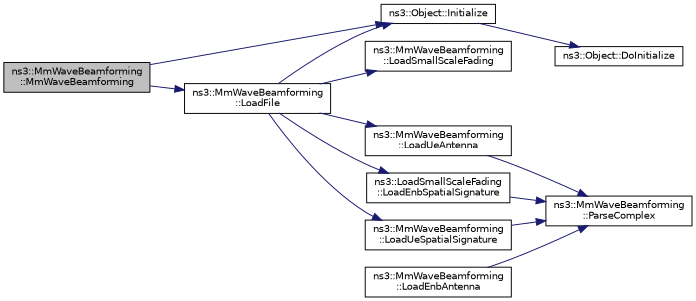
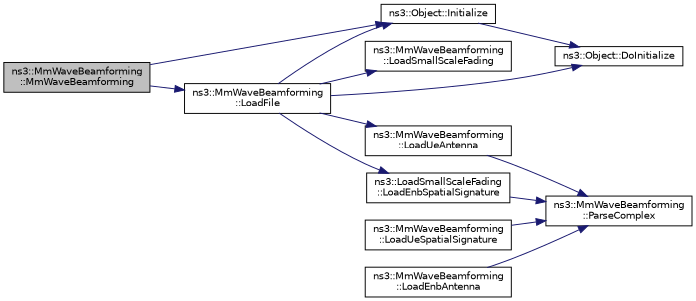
(316, 170) -> (452, 86)
